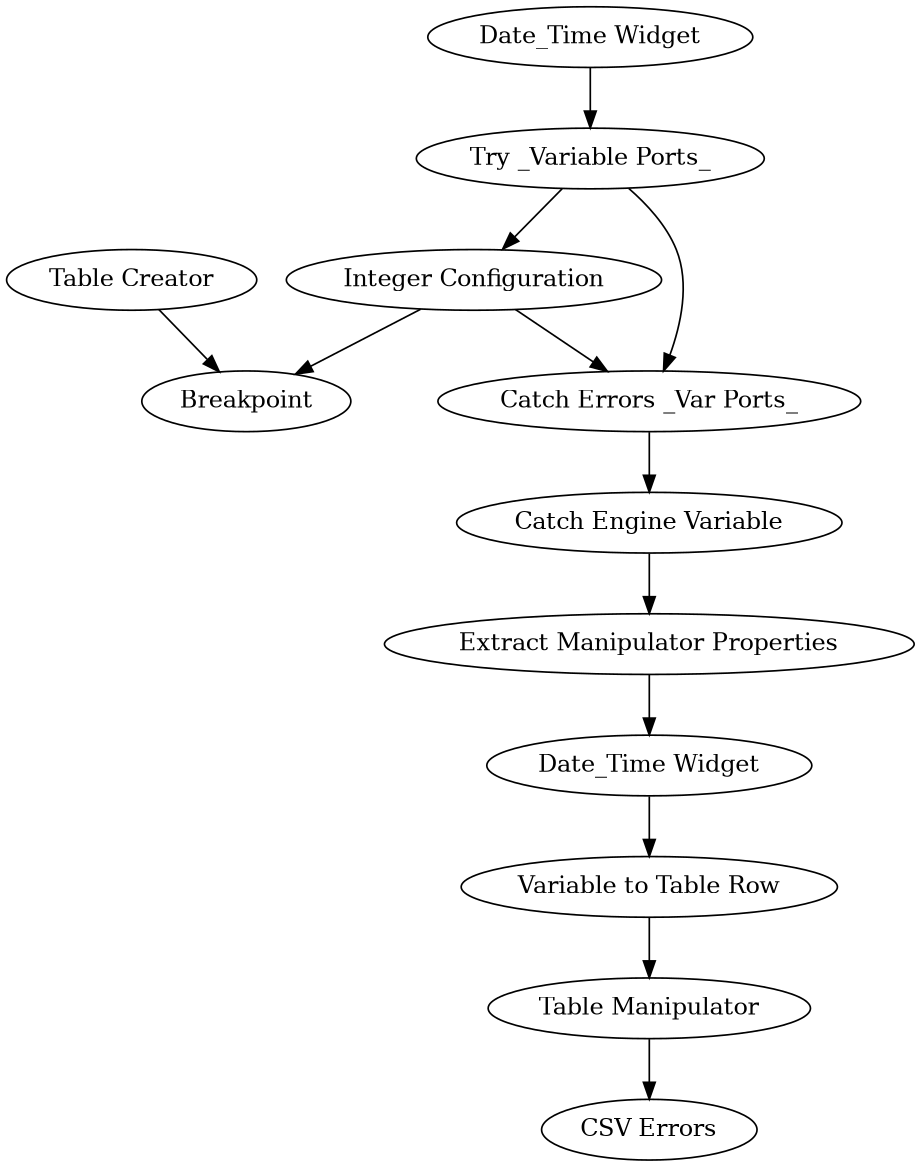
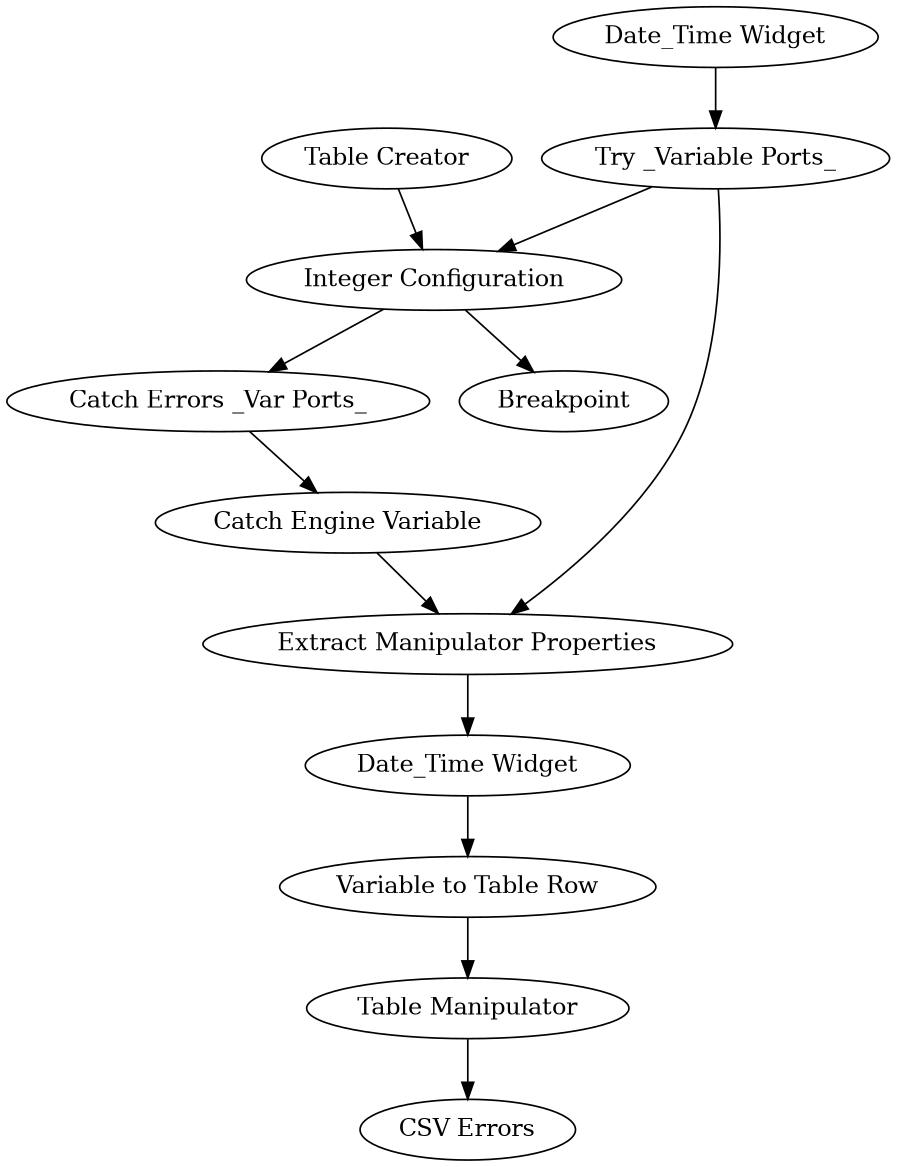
(681, 264) -> (686, 426)
(183, 334) -> (407, 211)
